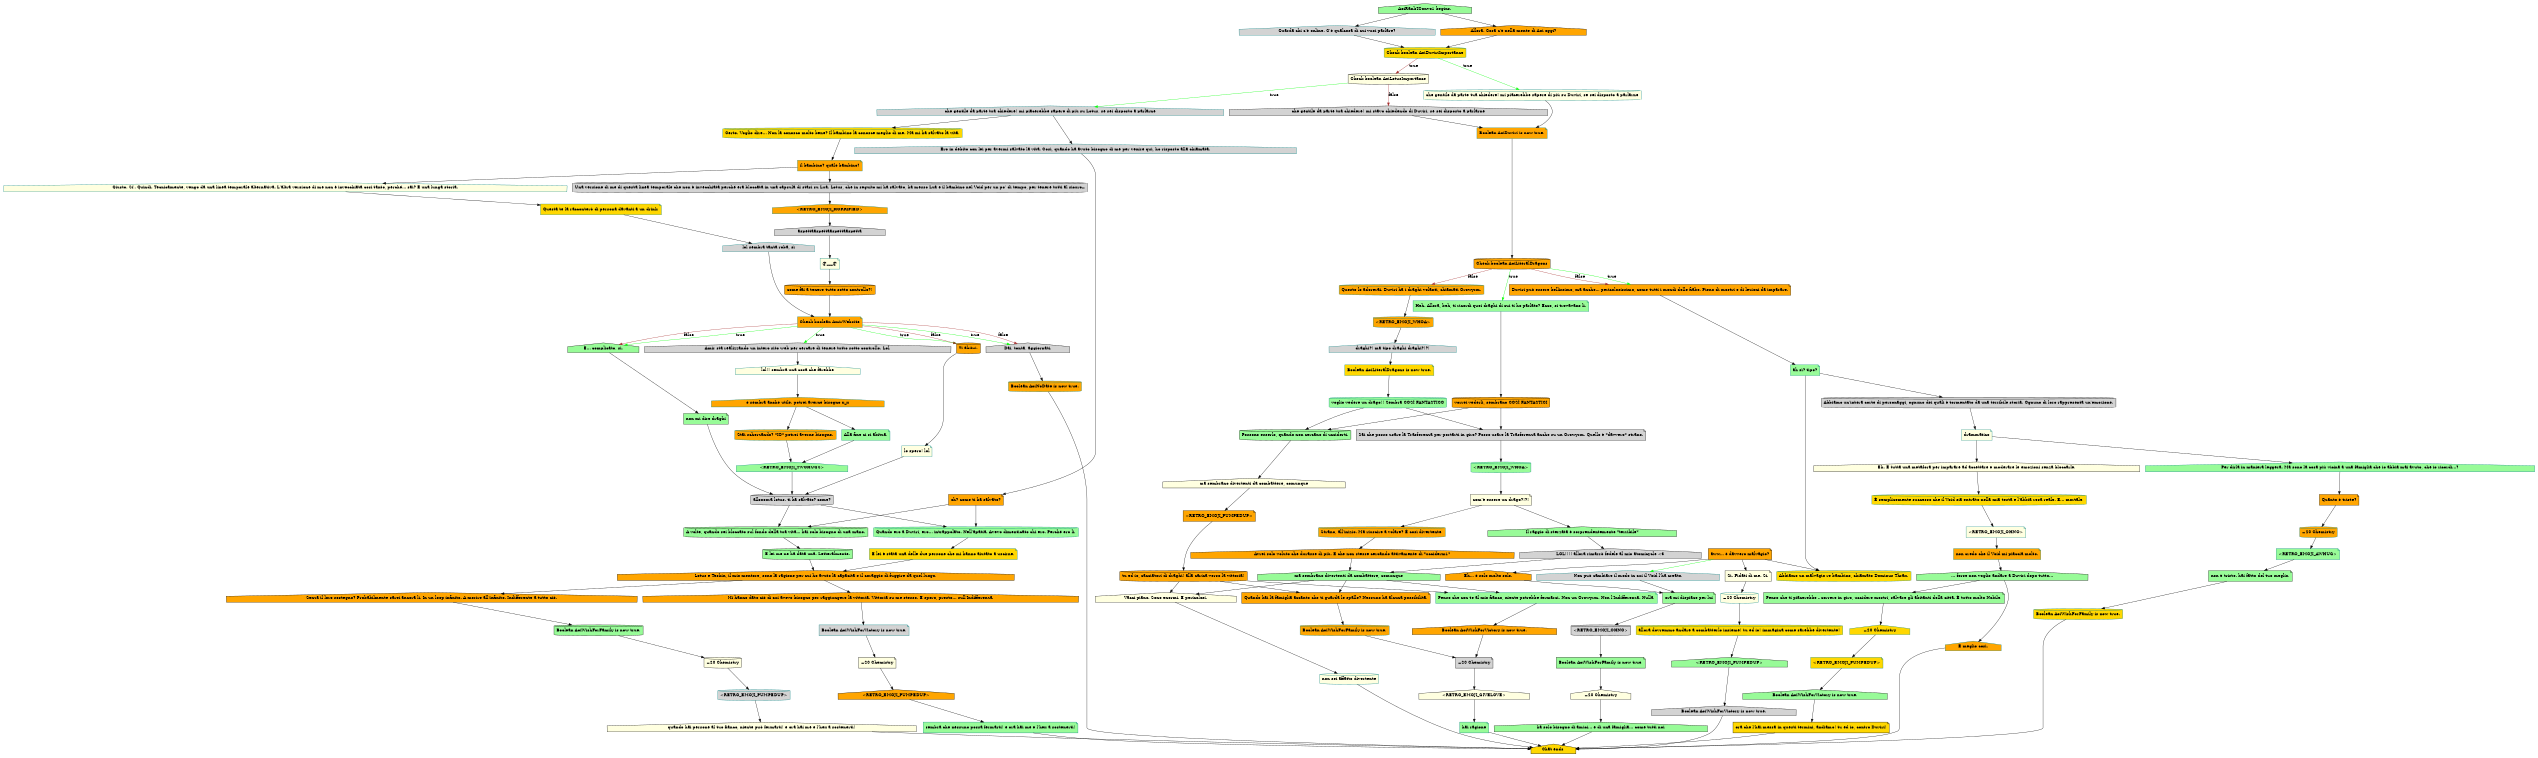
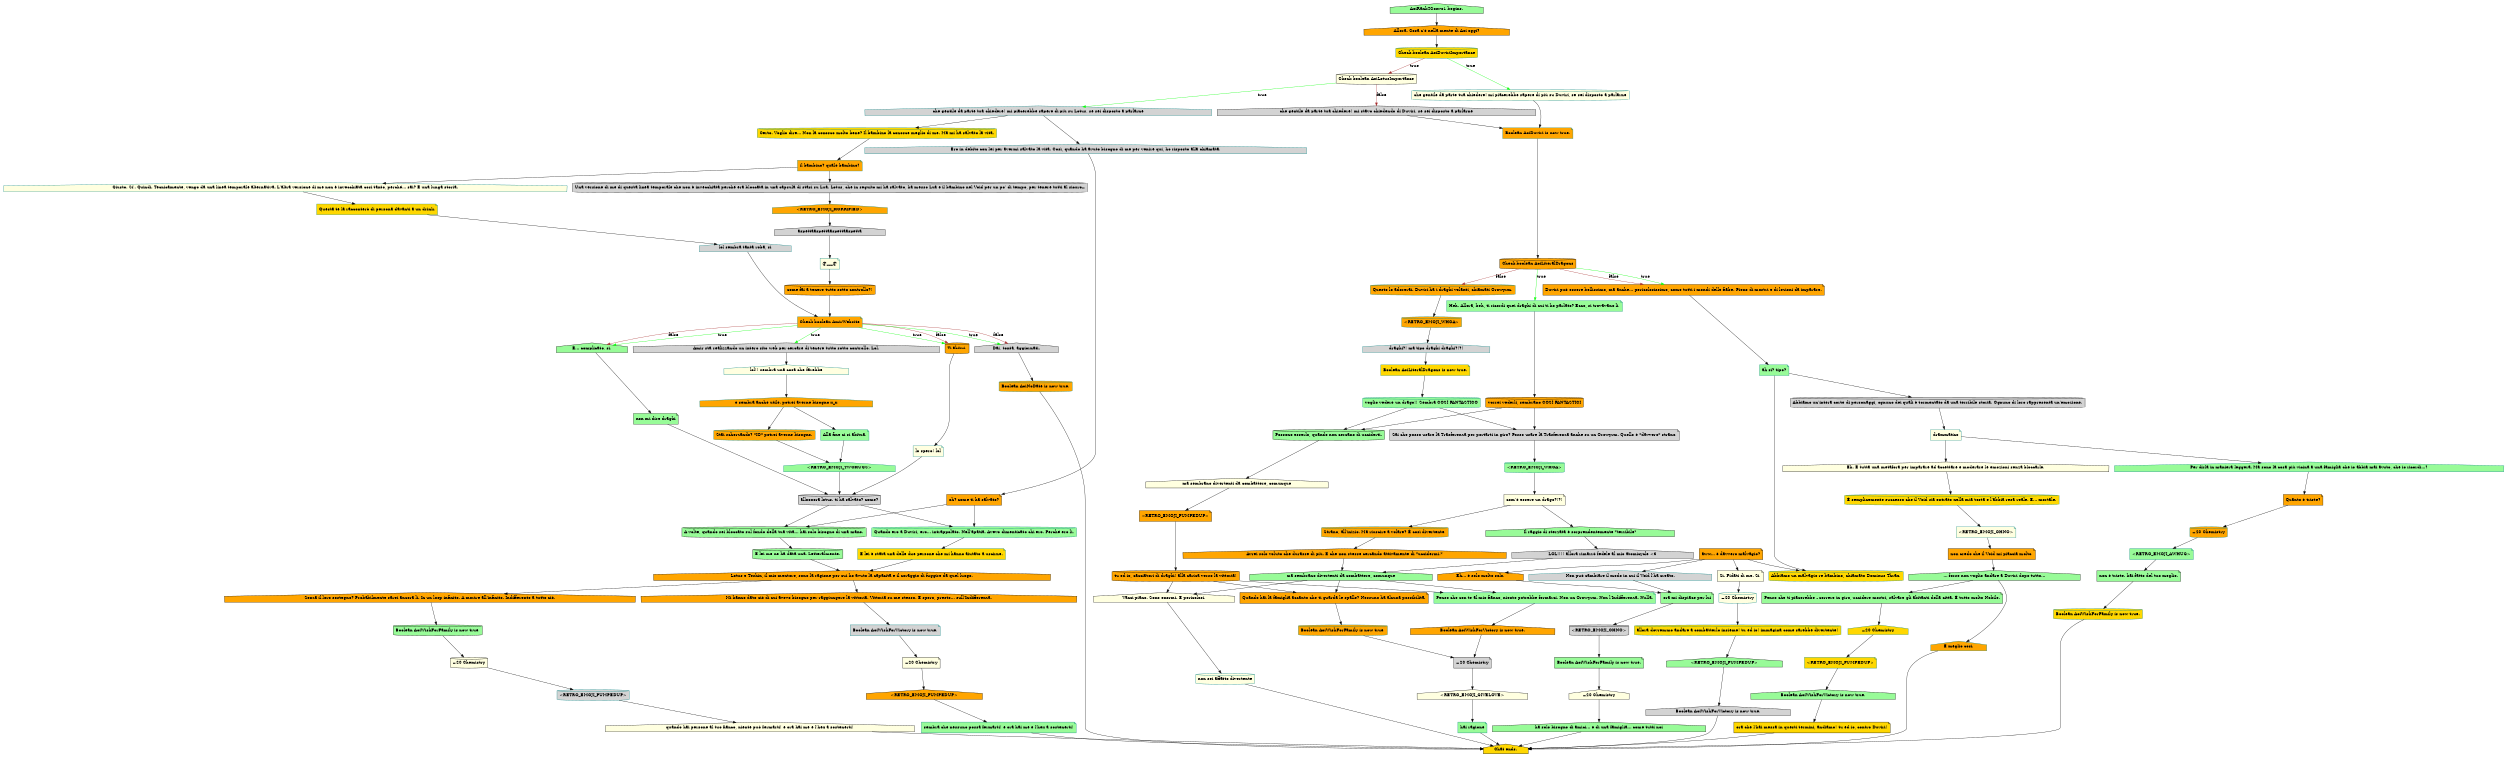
(1337, 31) -> none
(1997, 554) -> (1992, 554)
(1683, 565) -> (1675, 565)
